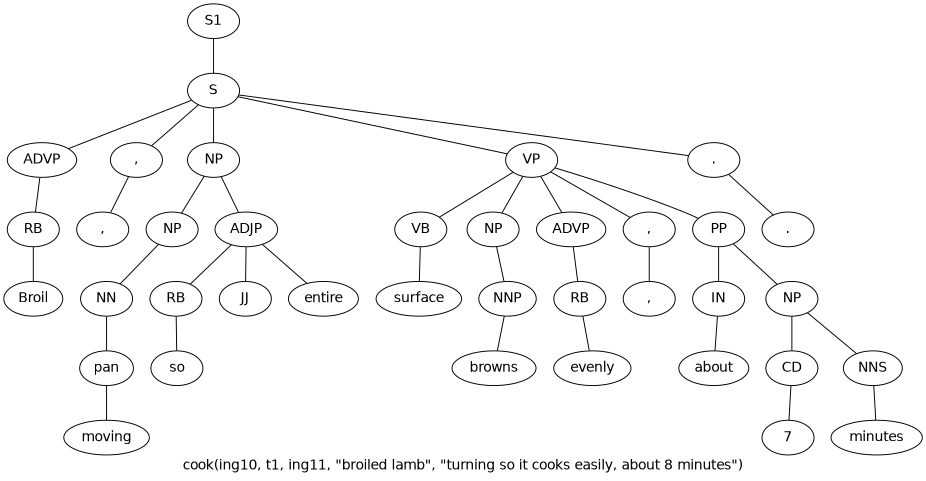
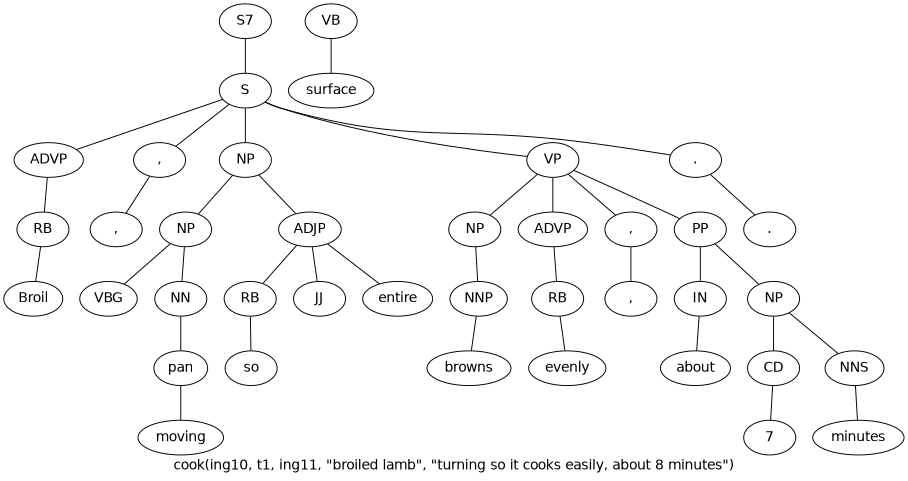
(214, 21) -> (245, 21)
(476, 195) -> none
none -> (108, 299)
